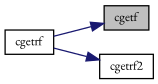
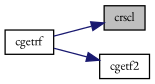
(126, 18) -> (125, 18)
(126, 66) -> (125, 66)
